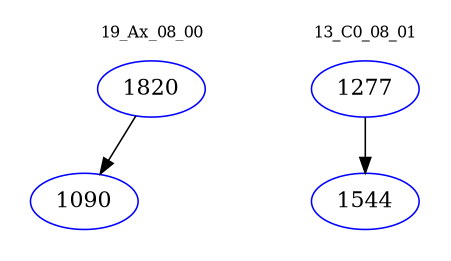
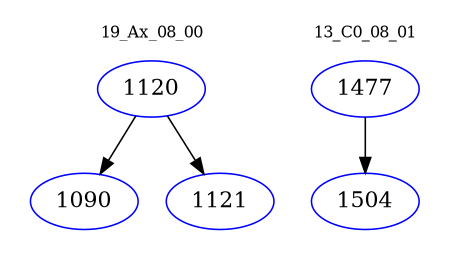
(151, 89) -> (151, 89)
(365, 89) -> (365, 89)
none -> (220, 201)
(365, 201) -> (365, 201)
